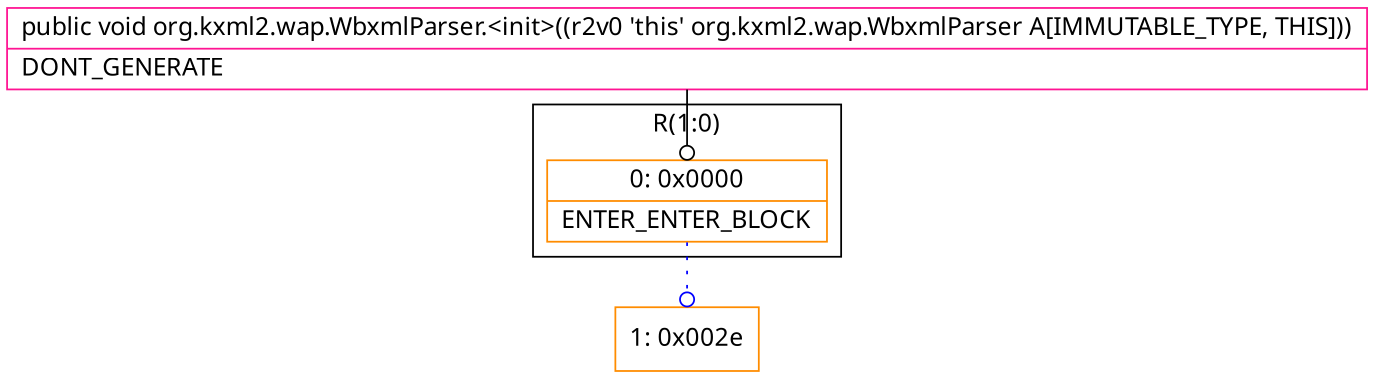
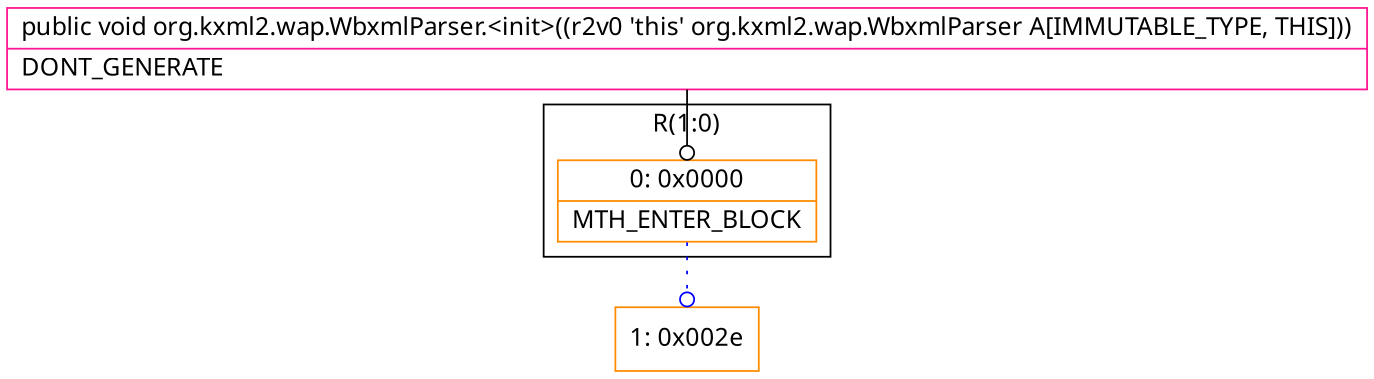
(687, 220) -> (687, 220)
